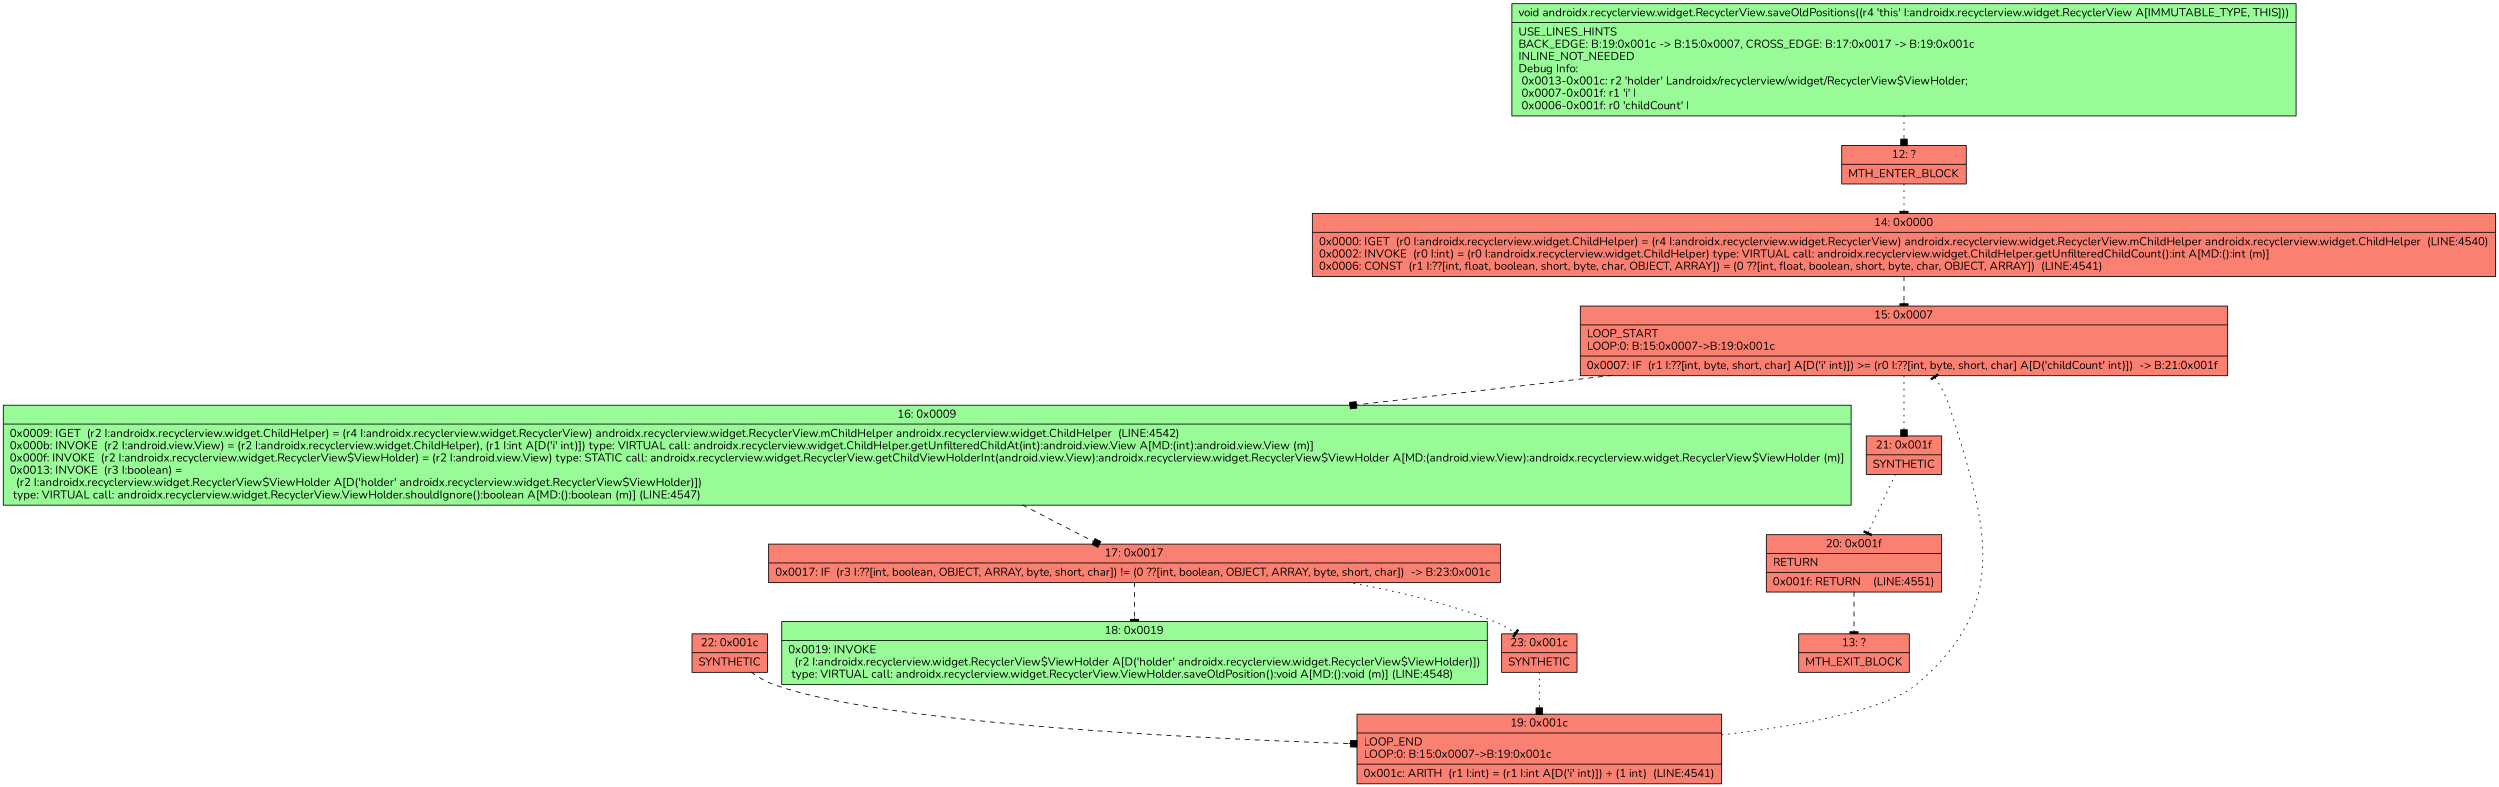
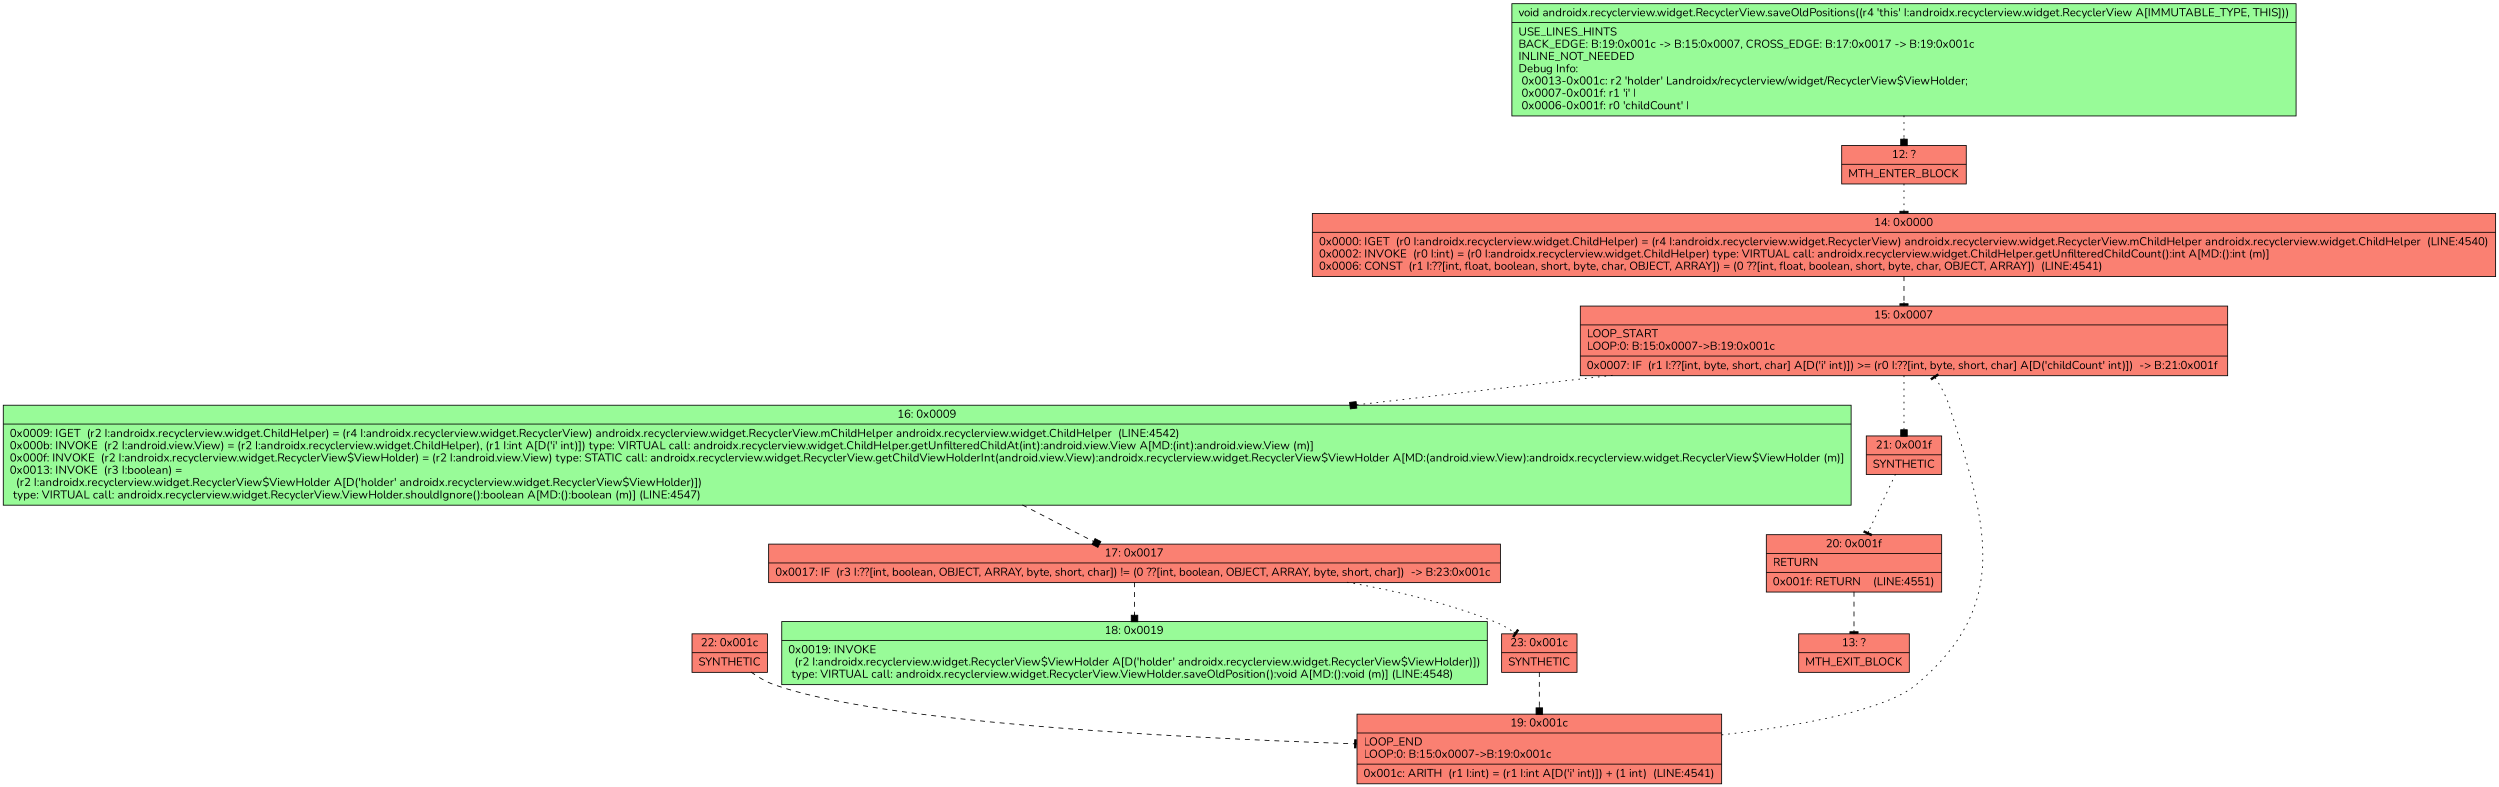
(1485, 390) -> (1485, 390)
(1135, 600) -> (1135, 600)
(1539, 689) -> (1539, 689)
(1049, 727) -> (1049, 727)
